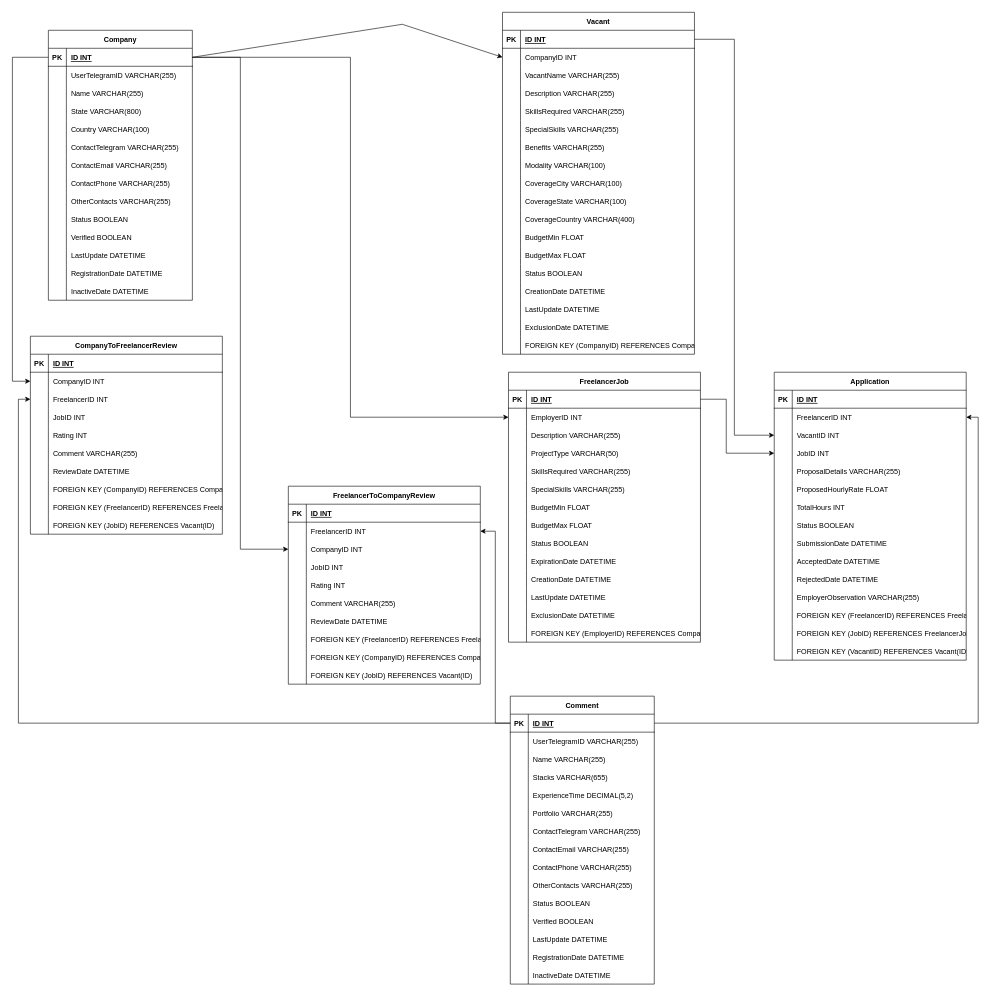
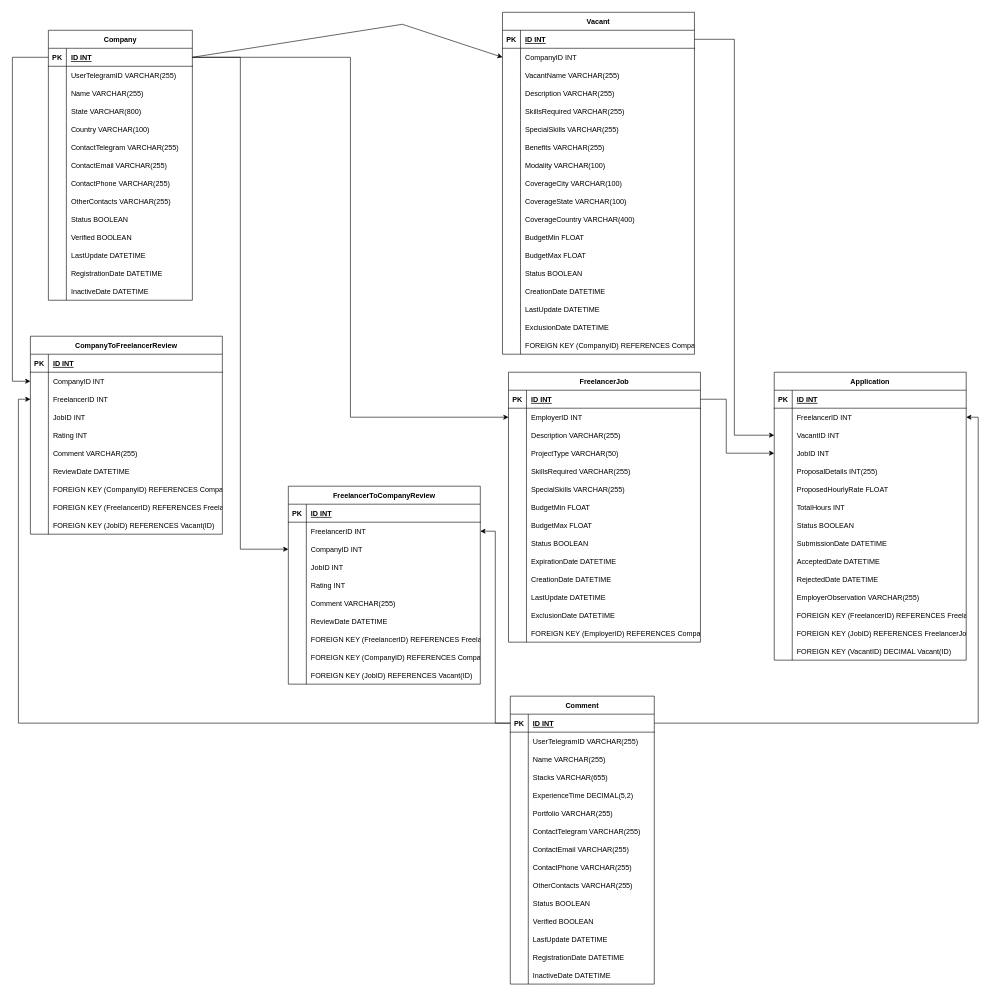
(850, 472) -> (841, 472)
(882, 652) -> (876, 652)
